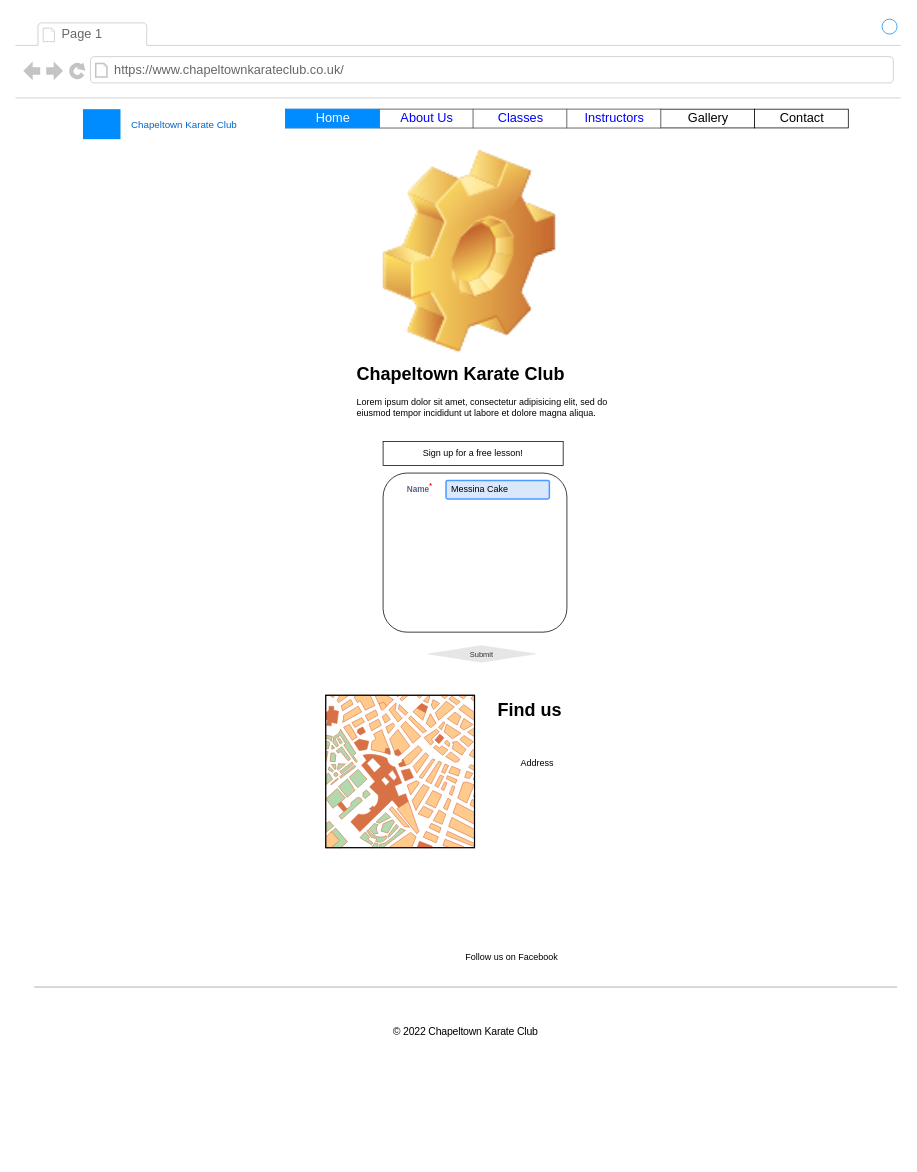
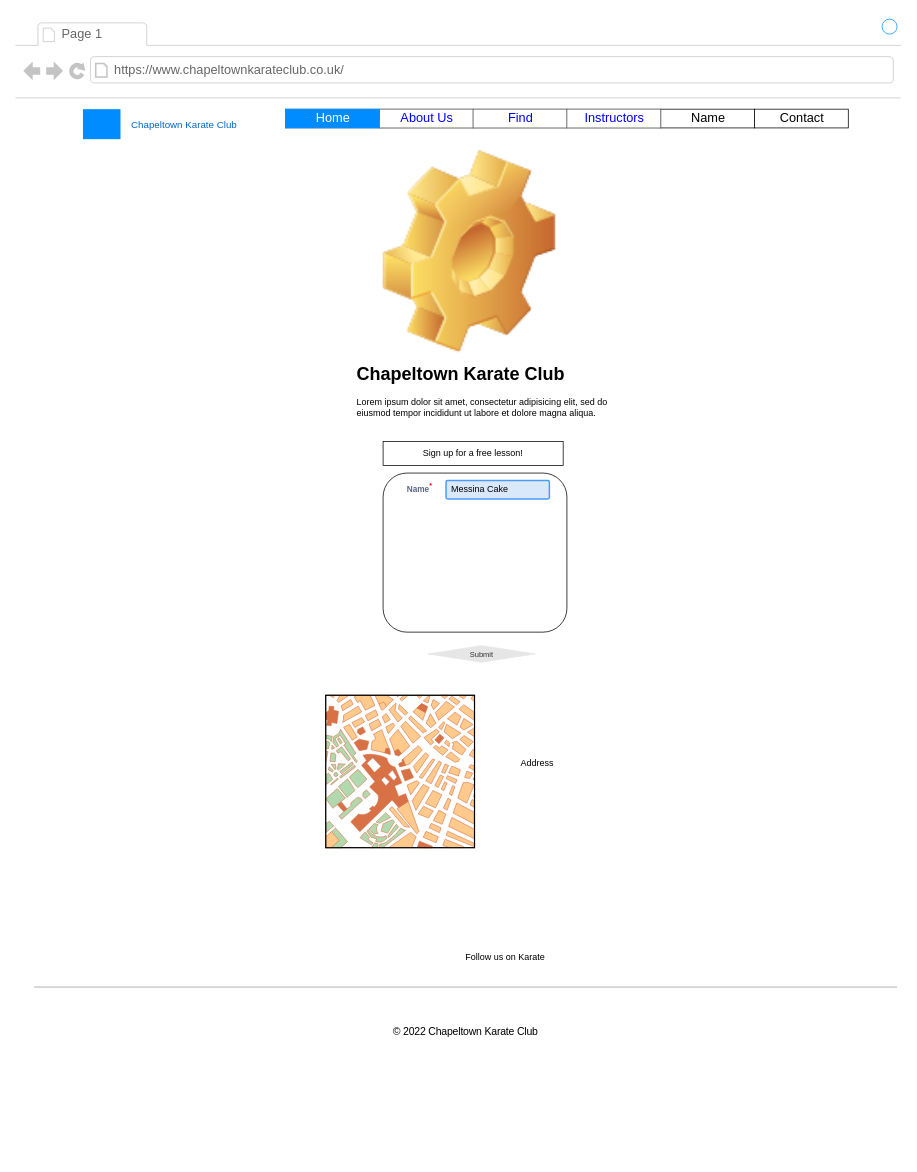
(521, 119) -> (521, 119)
(708, 119) -> (708, 119)
(529, 710) -> none
(512, 957) -> (507, 957)
